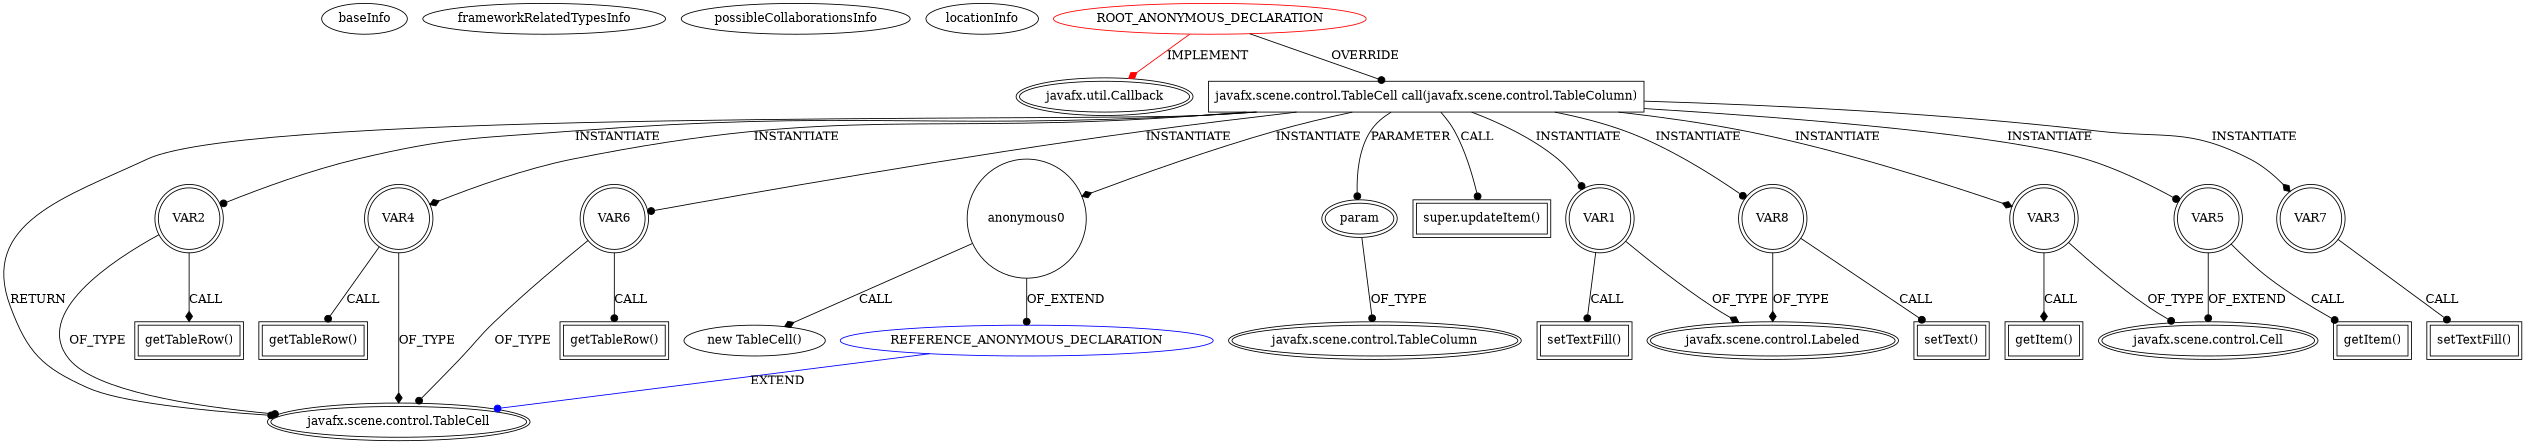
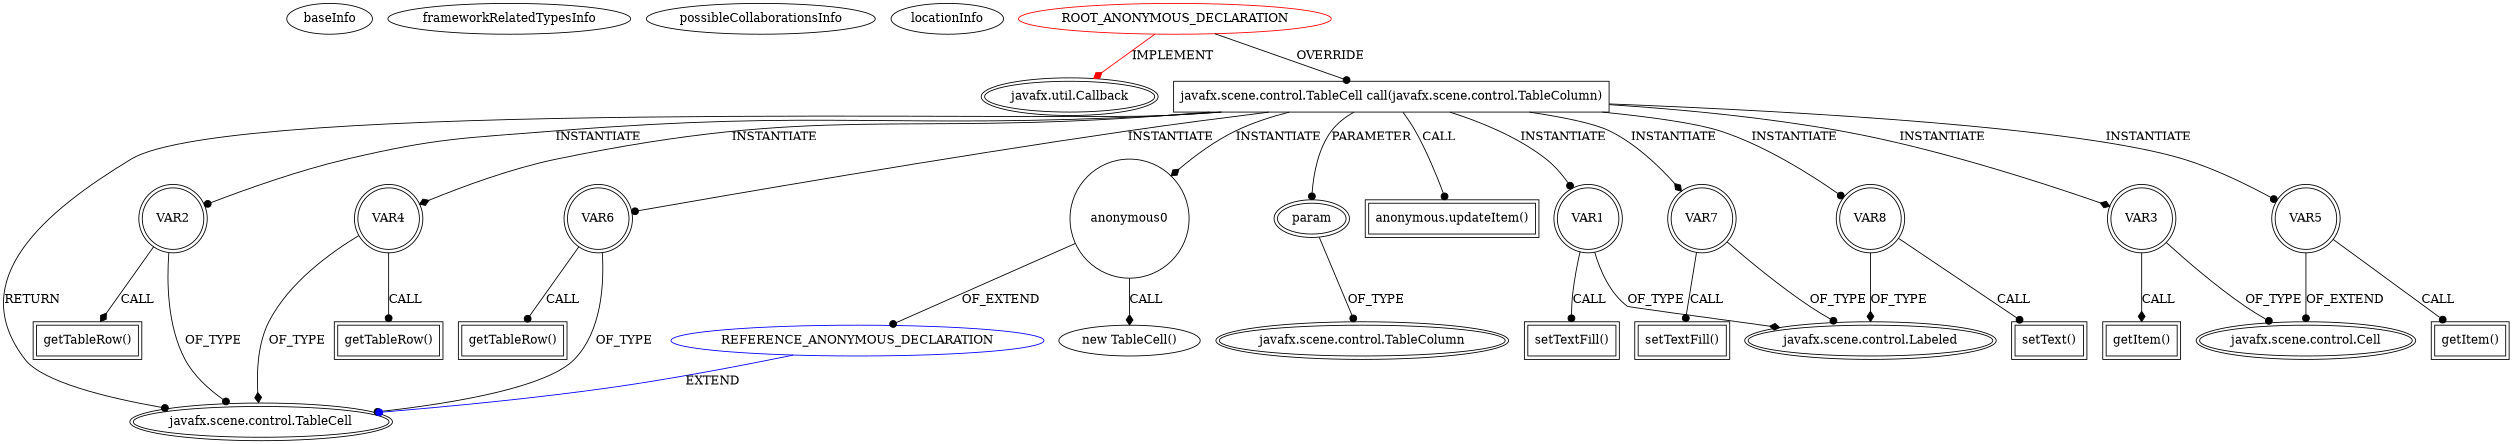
(1482, 219) -> (1452, 219)
none -> (1777, 283)
